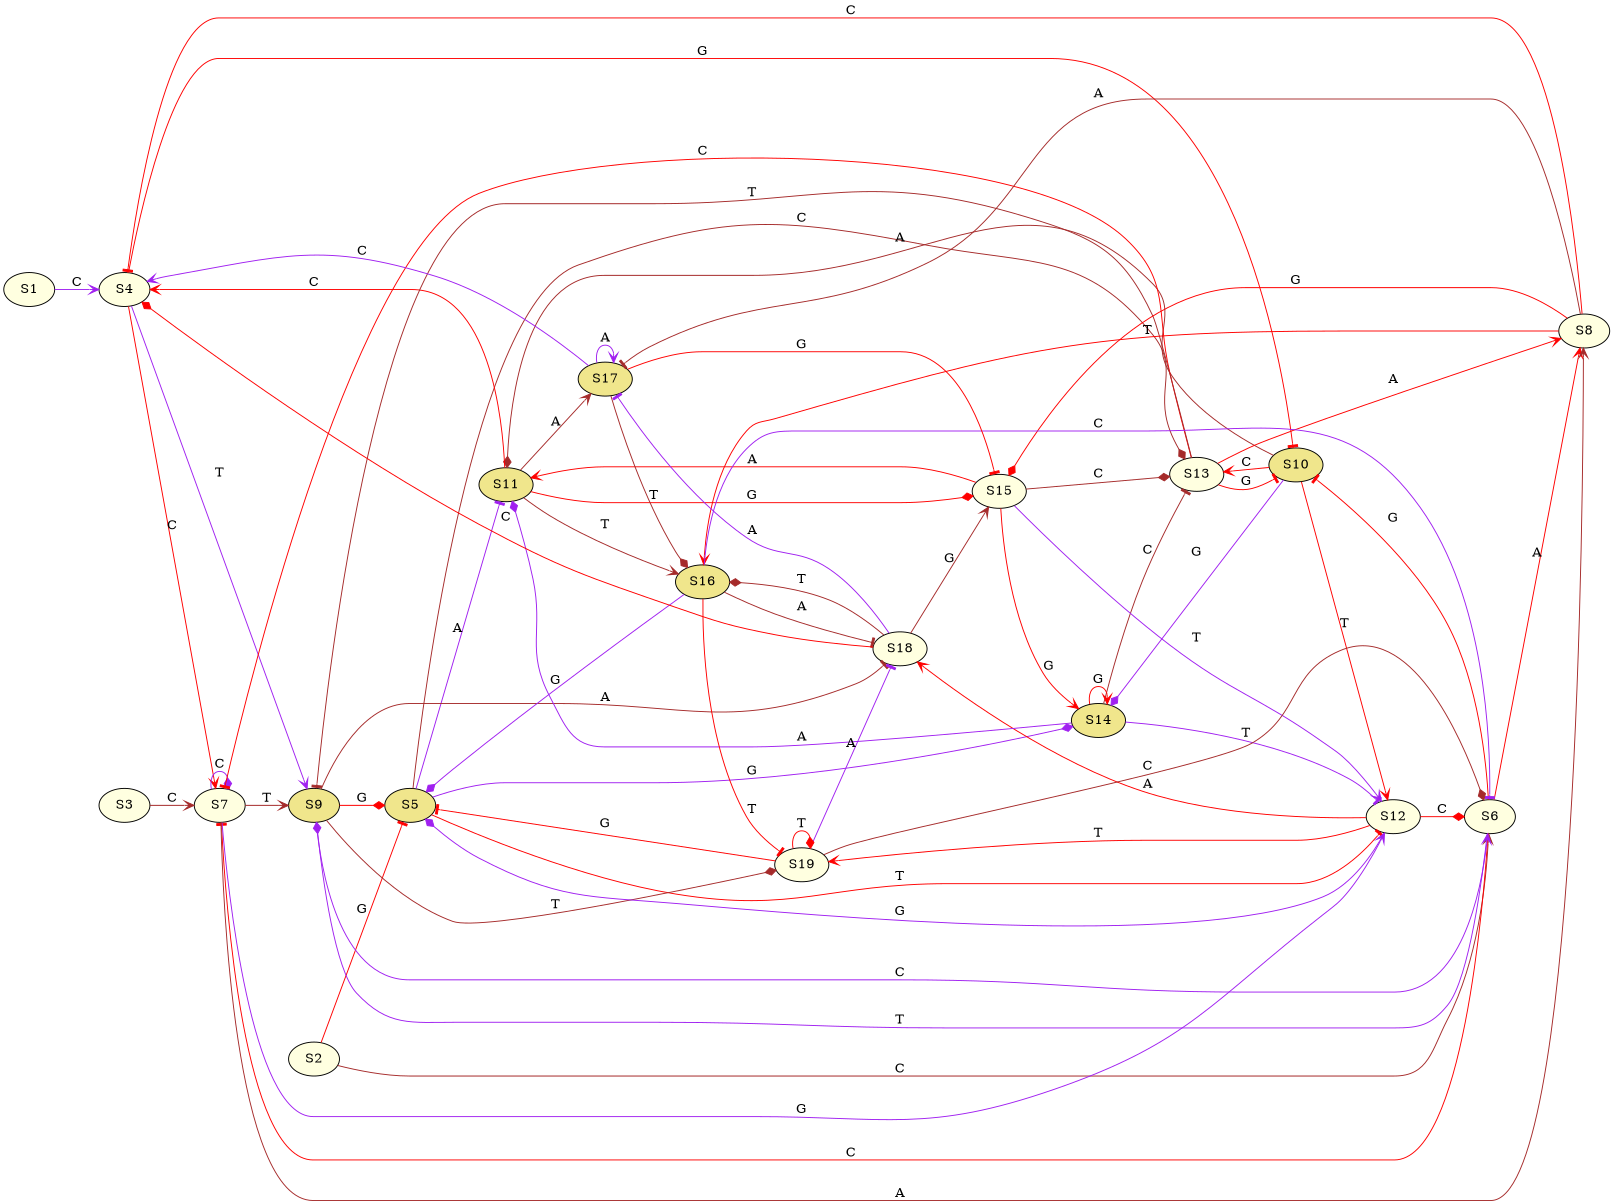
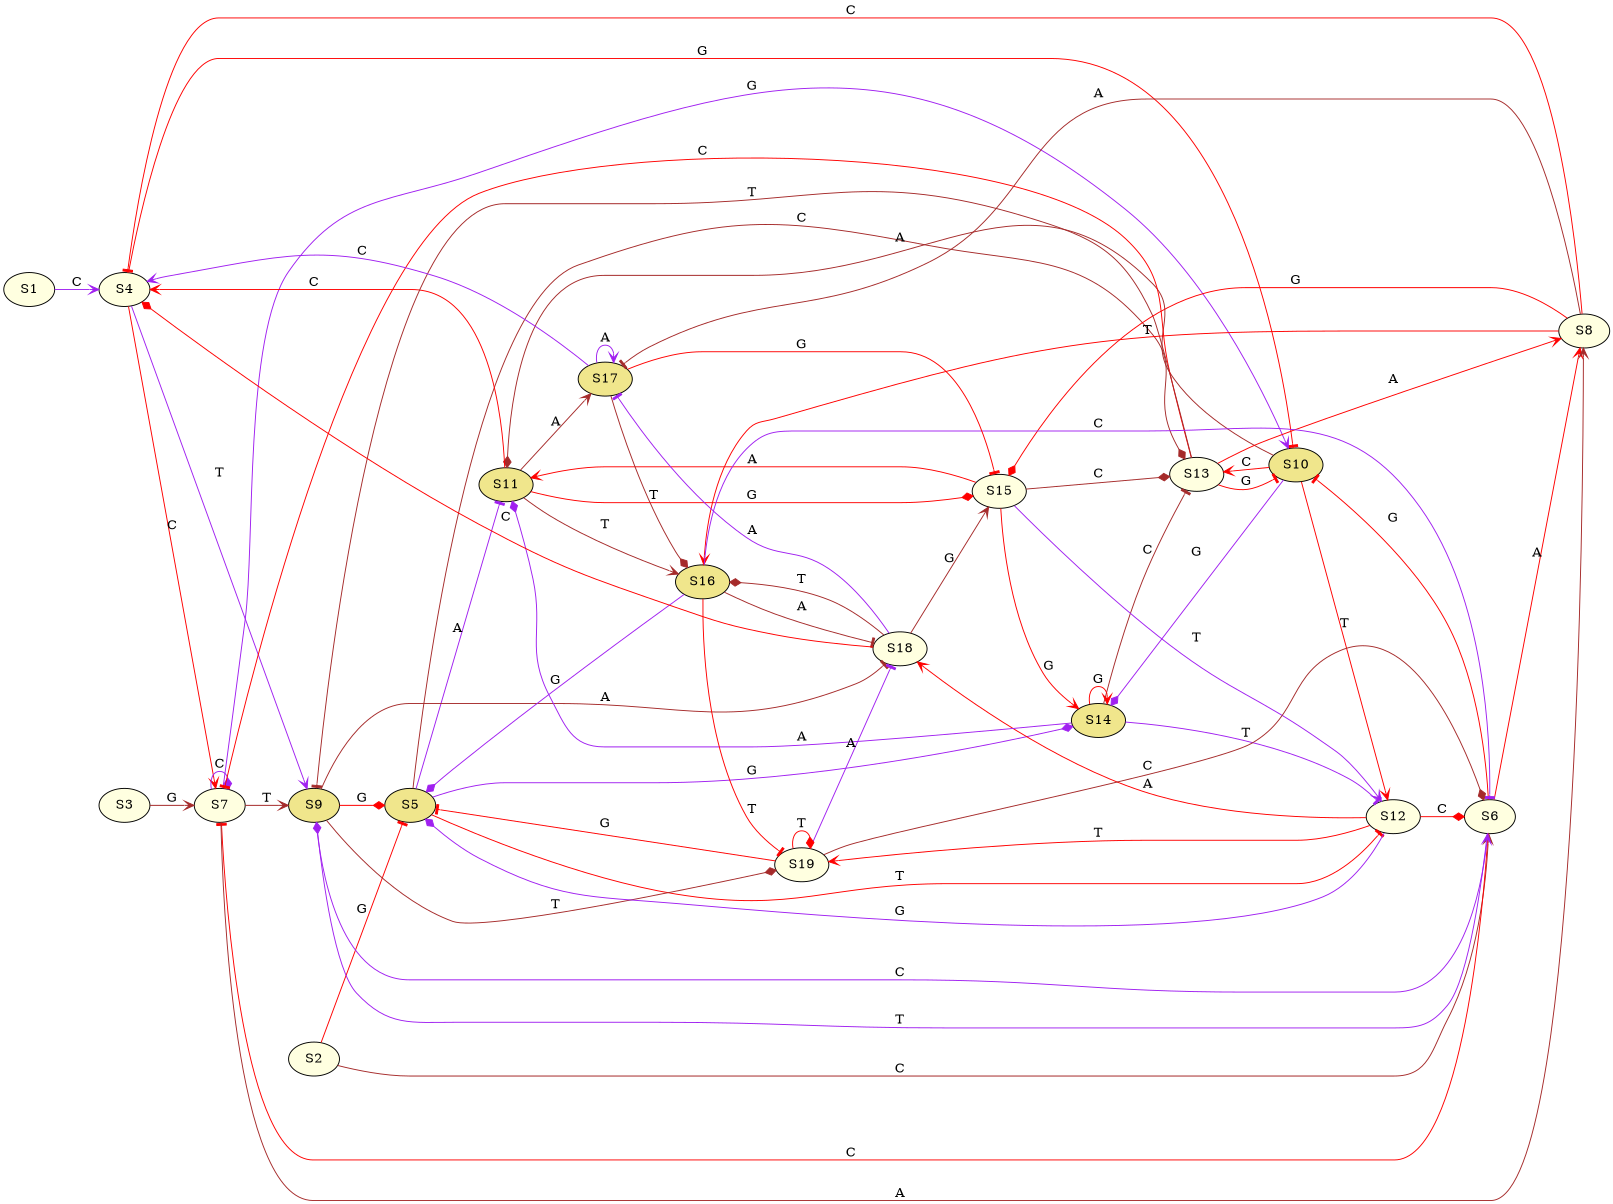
(172, 798) -> (172, 798)
(734, 1117) -> (586, 137)
